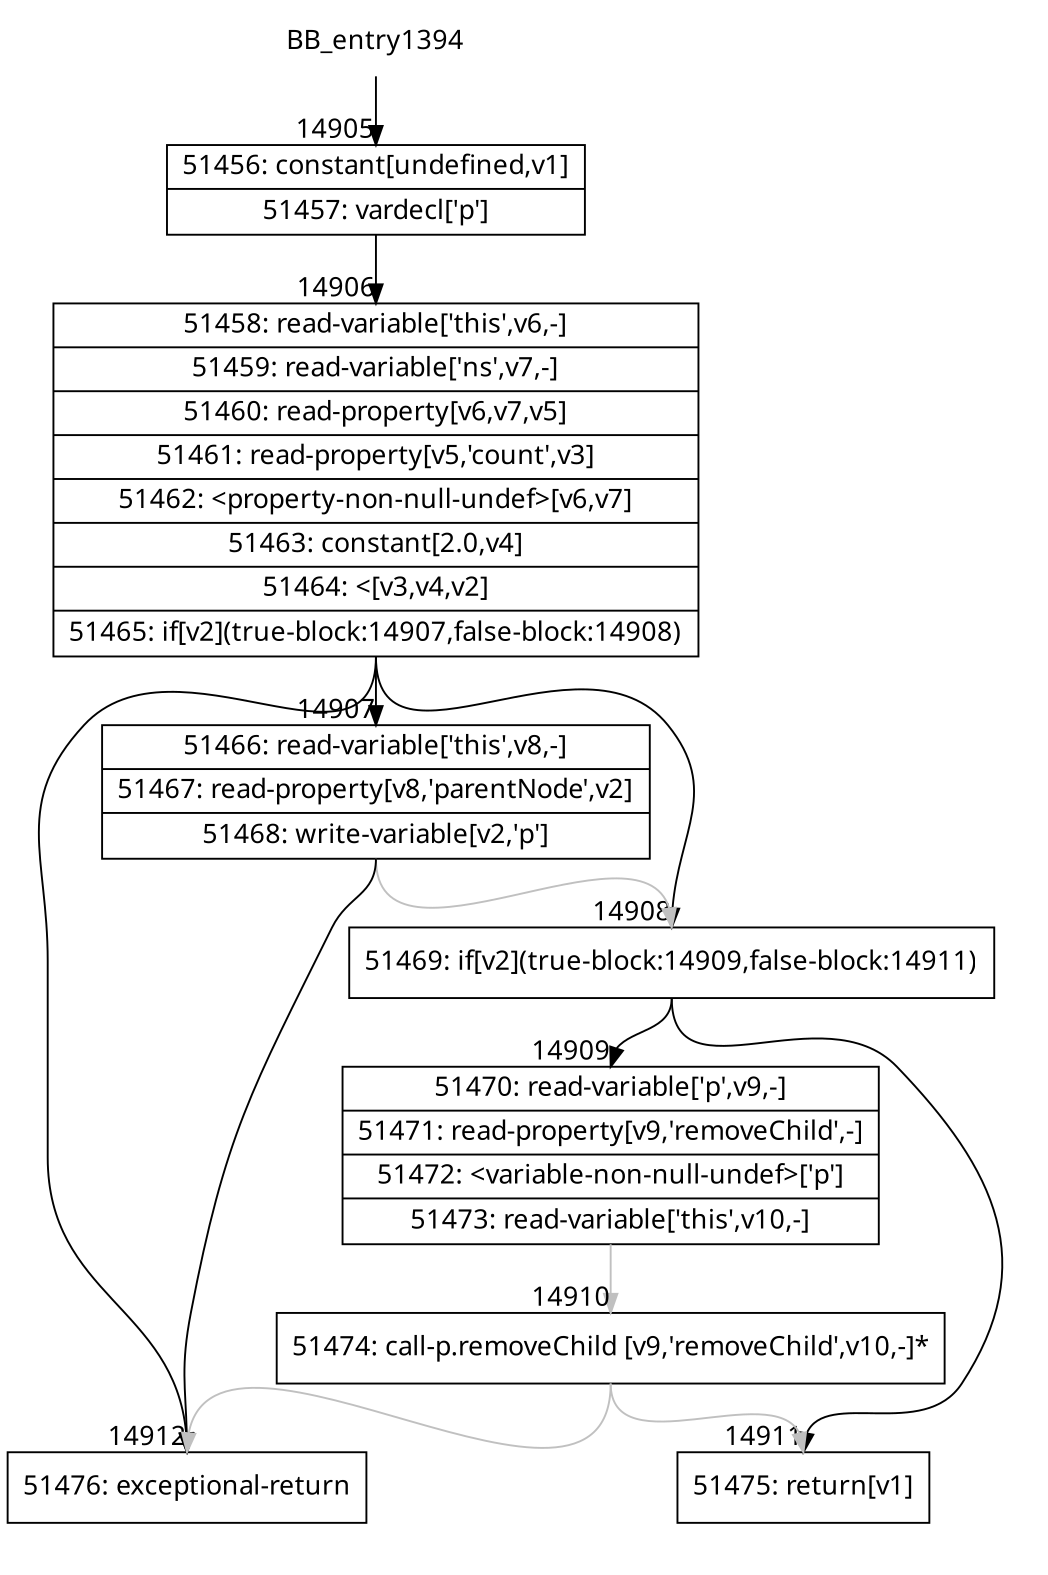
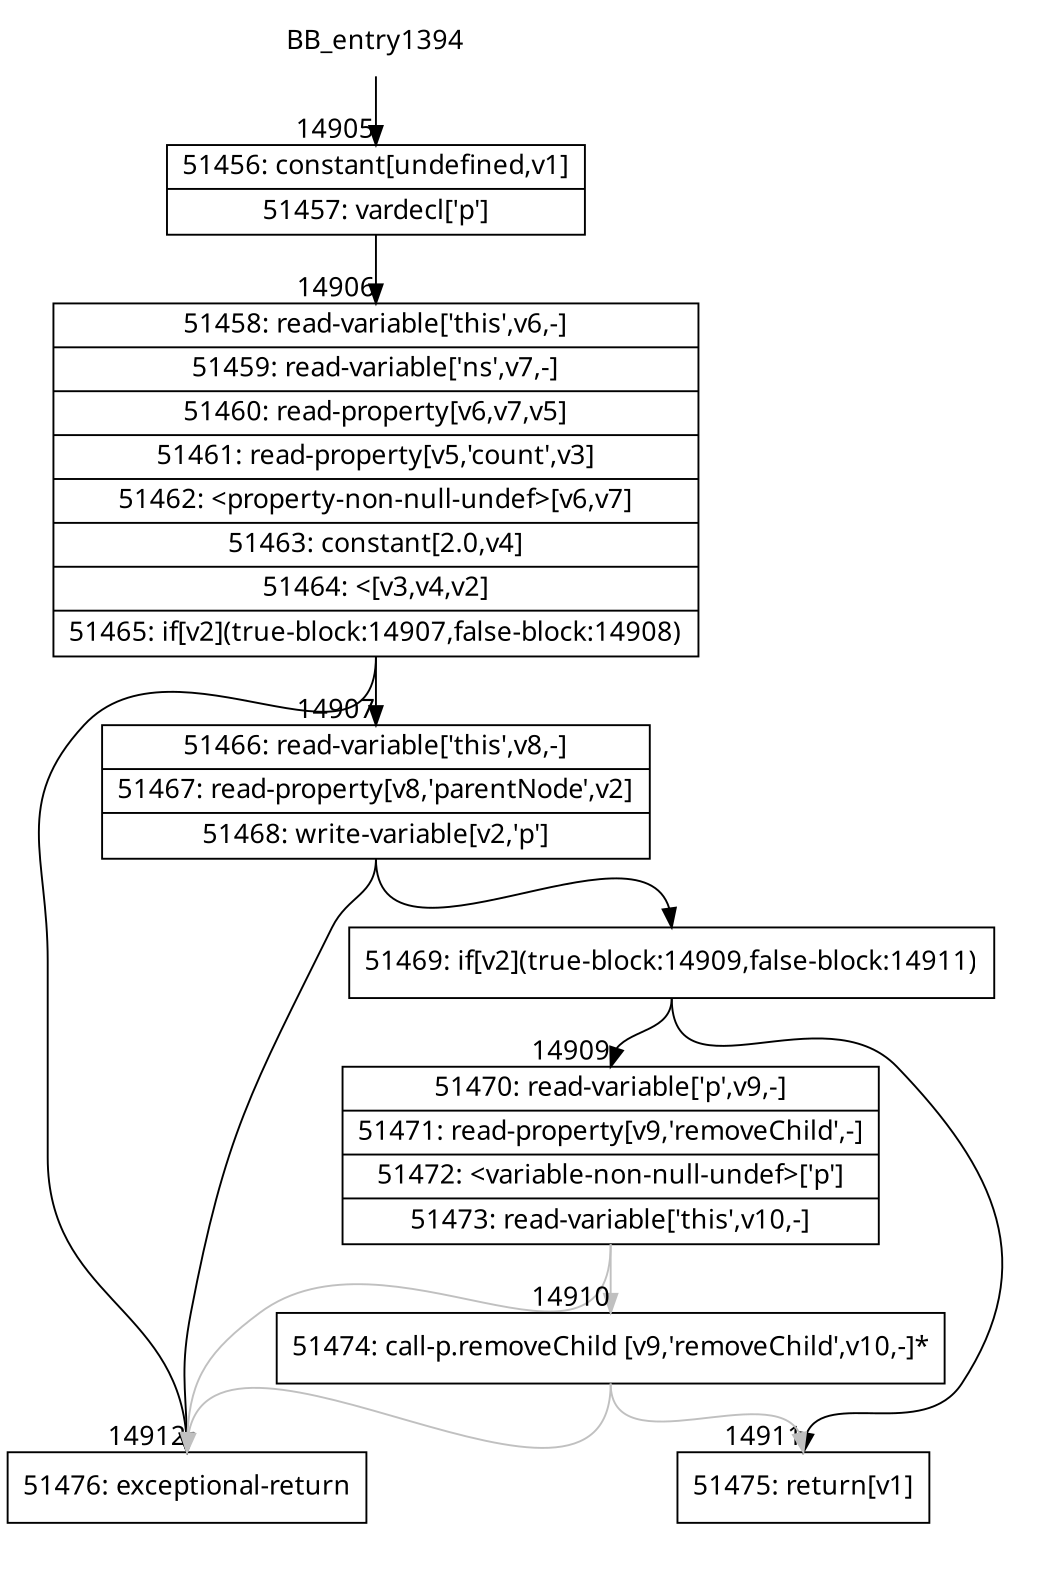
(605, 693) -> none
(514, 895) -> (514, 895)
none -> (382, 1286)
